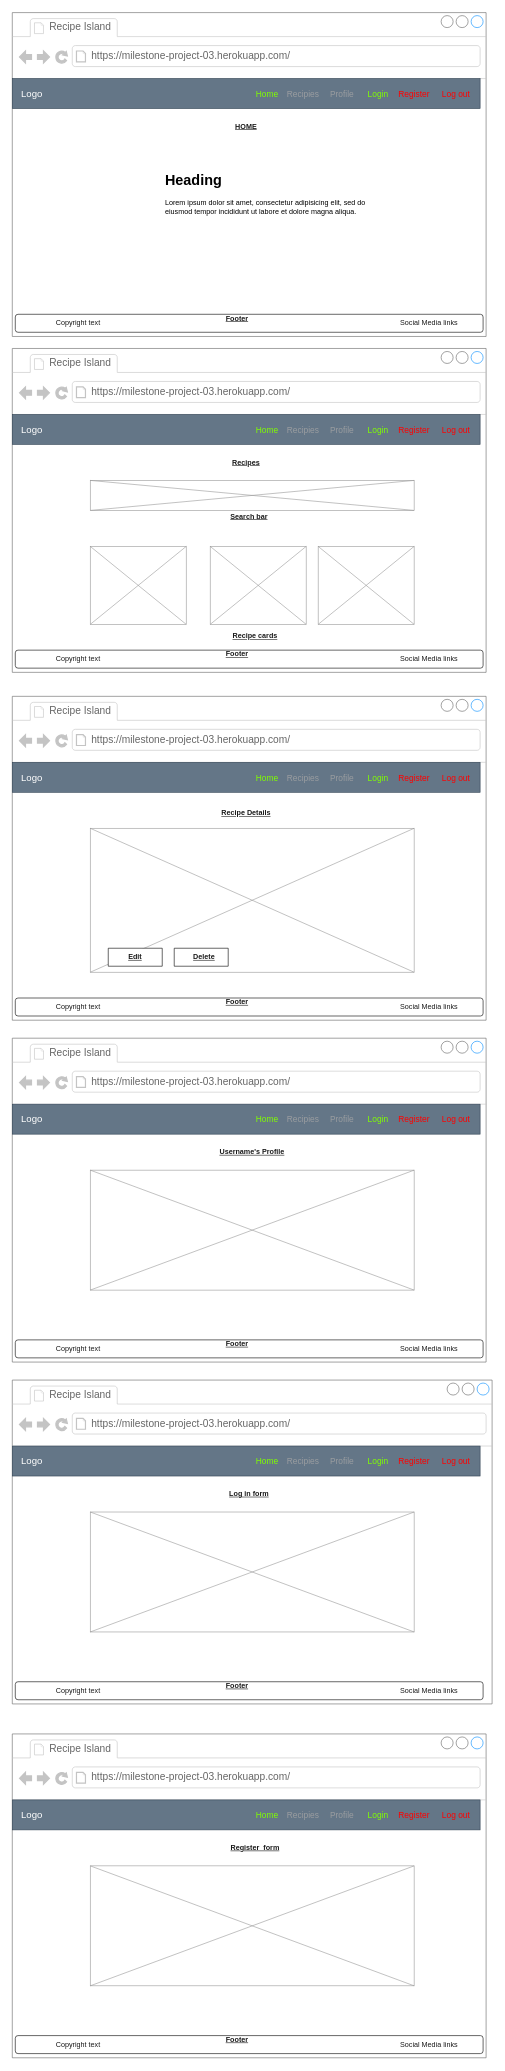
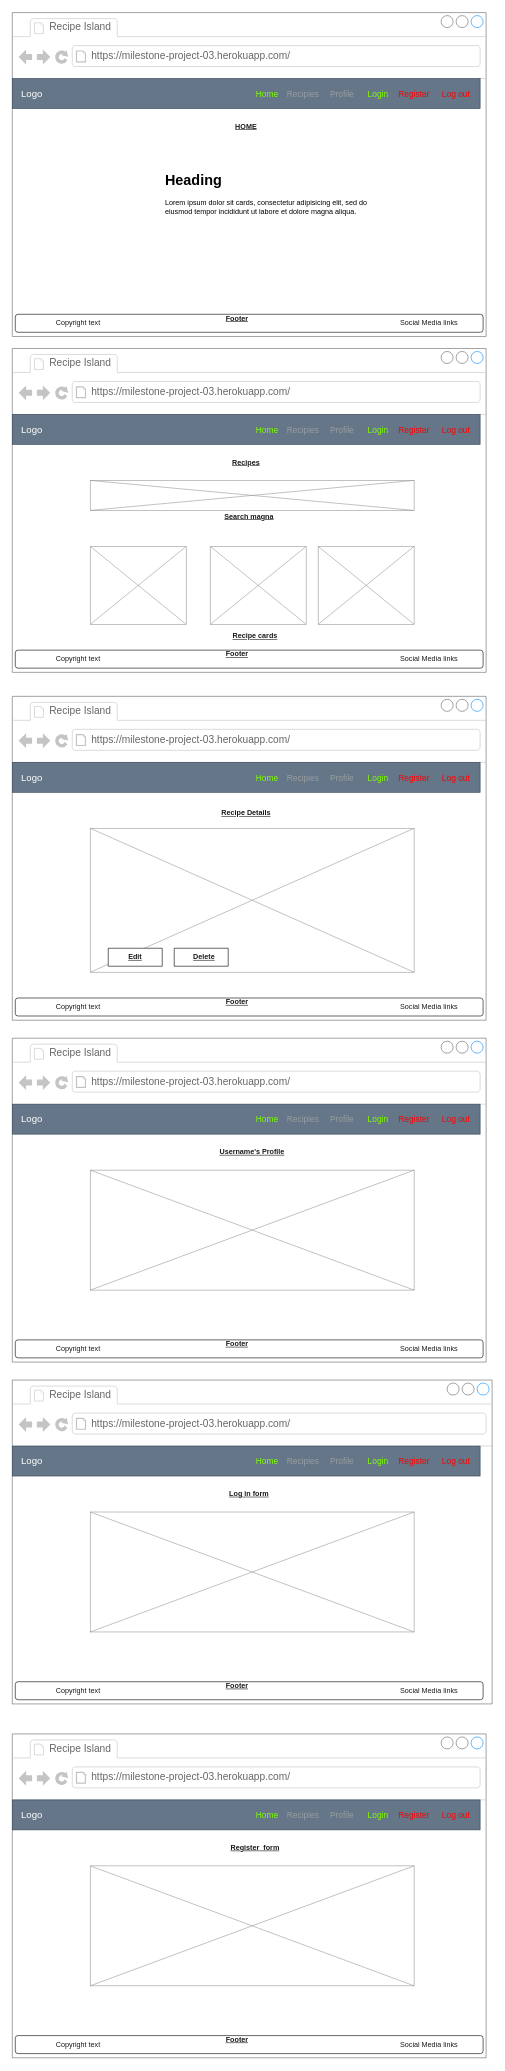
(277, 175) -> (277, 175)
(249, 516) -> (249, 516)
